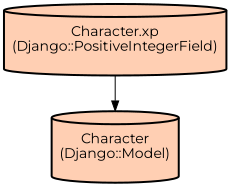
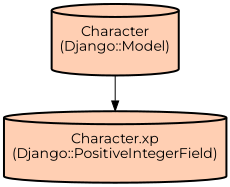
(115, 88) -> (115, 88)
